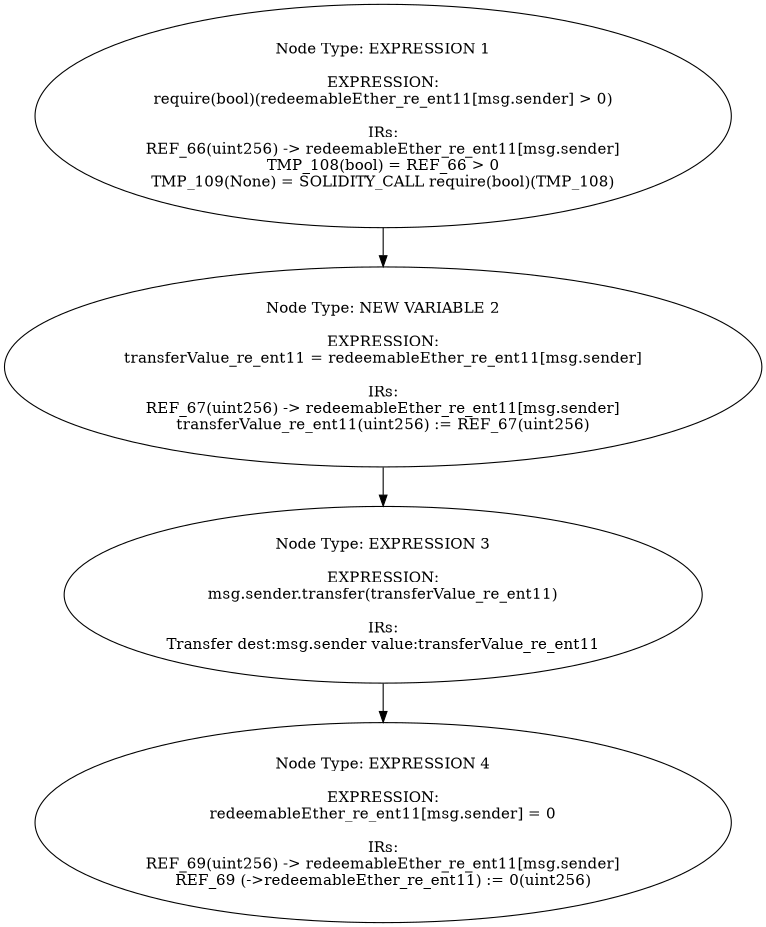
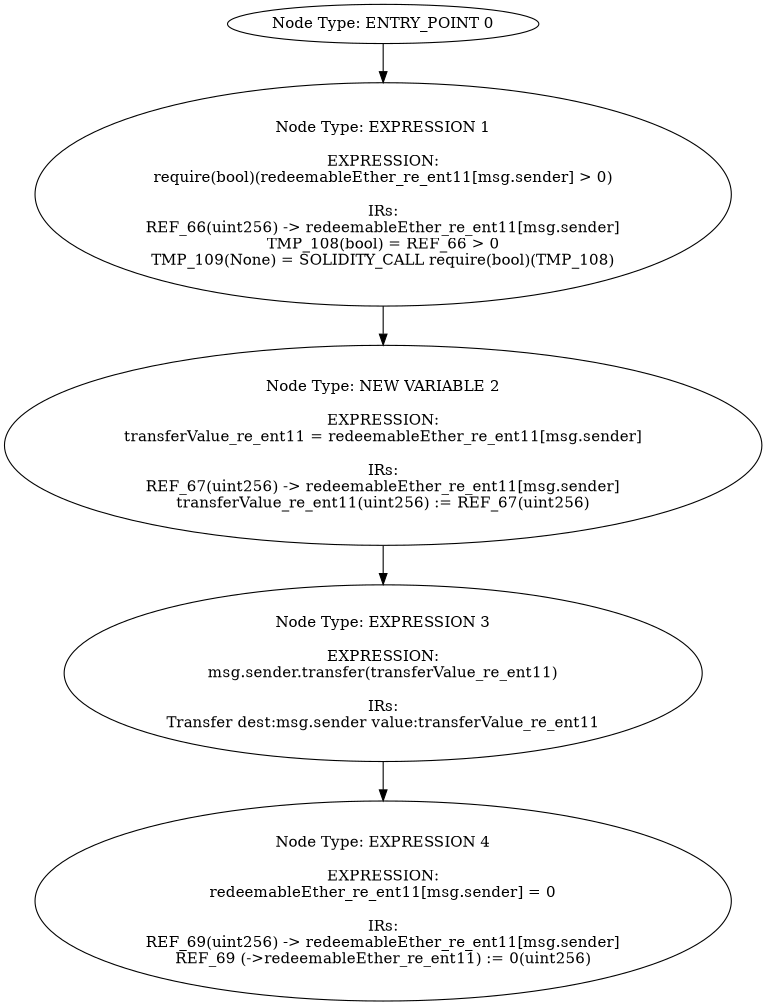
none -> (383, 24)
